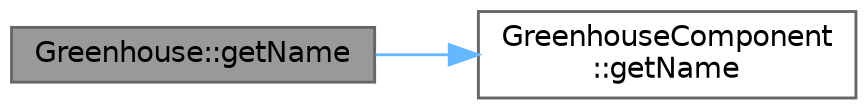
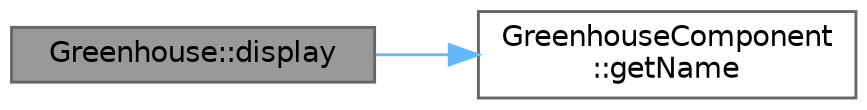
(193, 55) -> (193, 55)
